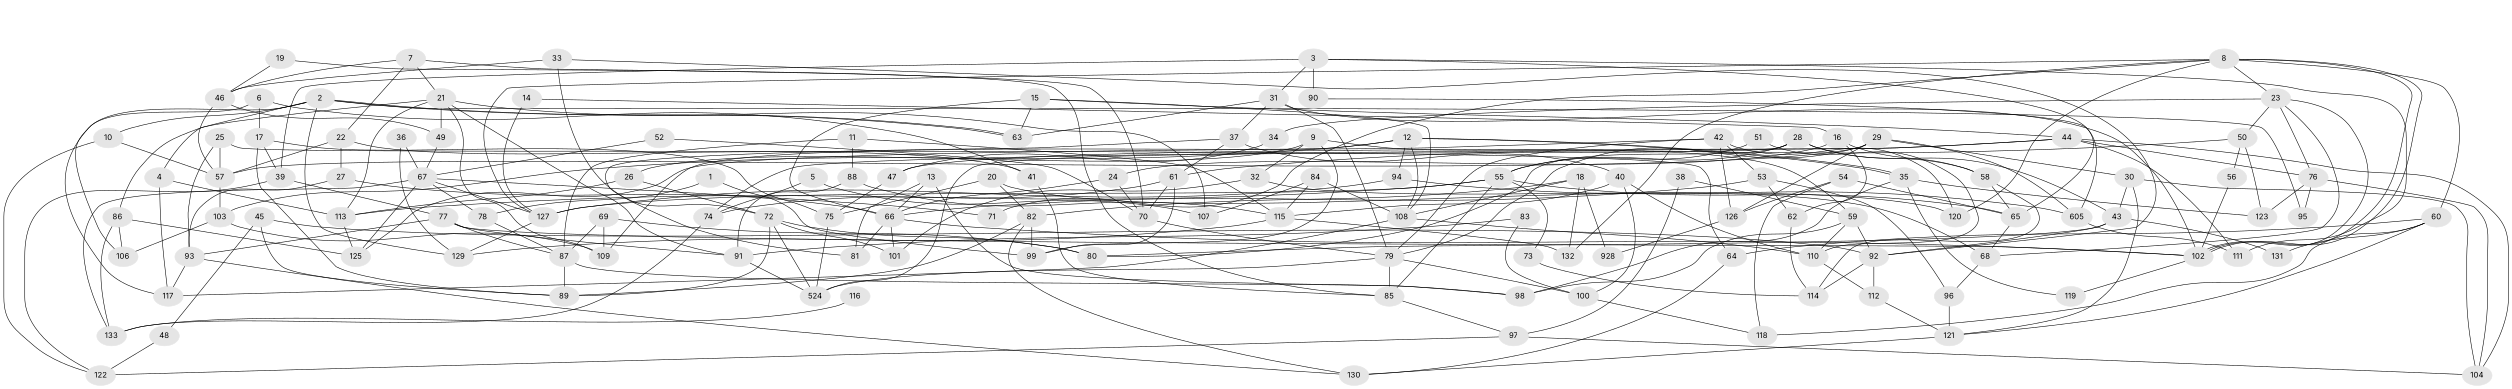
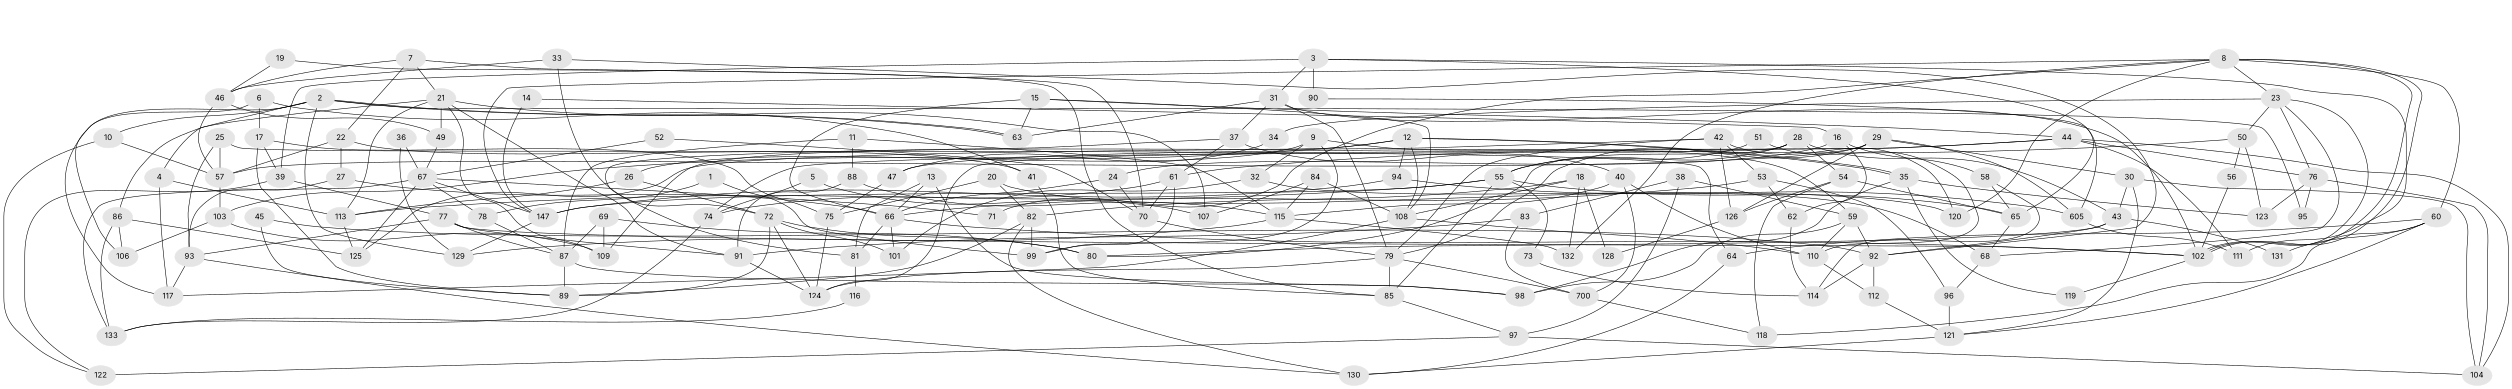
(1891, 158) -> (1821, 158)
none -> (1597, 199)
(543, 217) -> (543, 217)
(1608, 257) -> (1608, 257)
none -> (855, 272)
(815, 296) -> (815, 296)
(1583, 296) -> (1583, 296)
(164, 336) -> none
